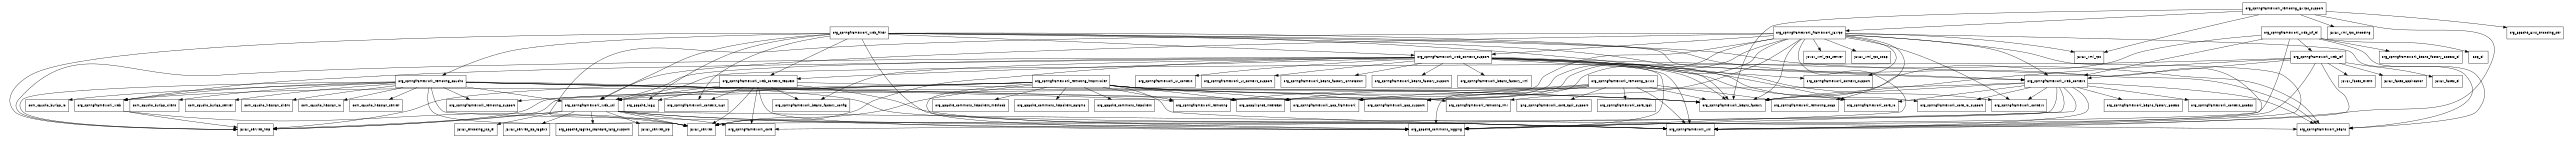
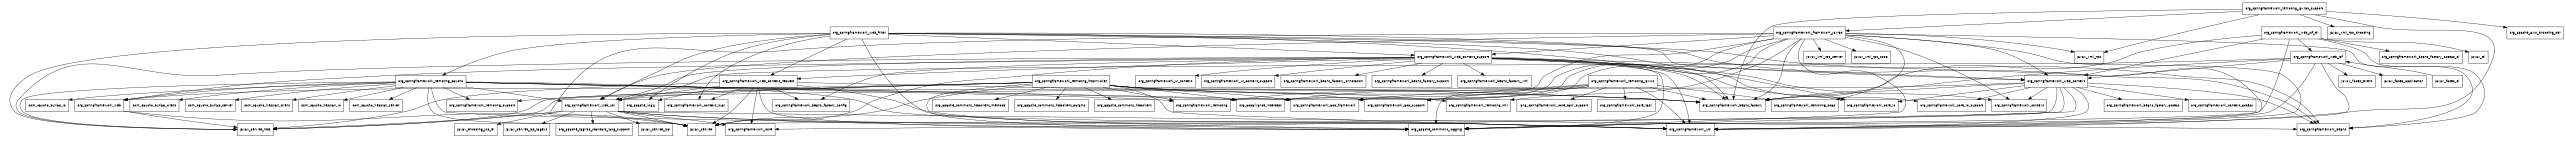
(2478, 57) -> (2478, 57)
(2392, 69) -> (2397, 69)
(1838, 81) -> none
